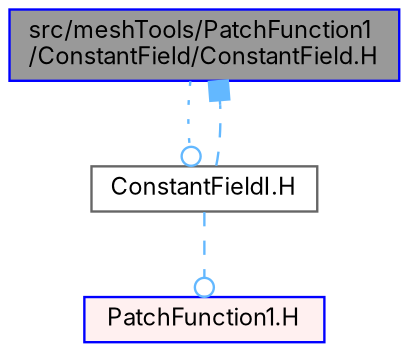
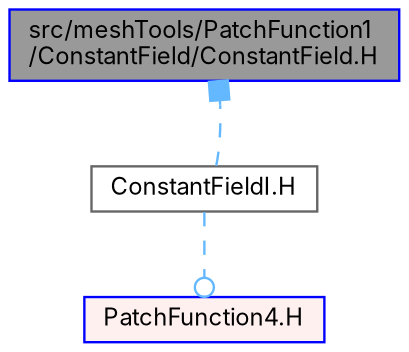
(188, 114) -> none
(204, 320) -> (204, 320)
